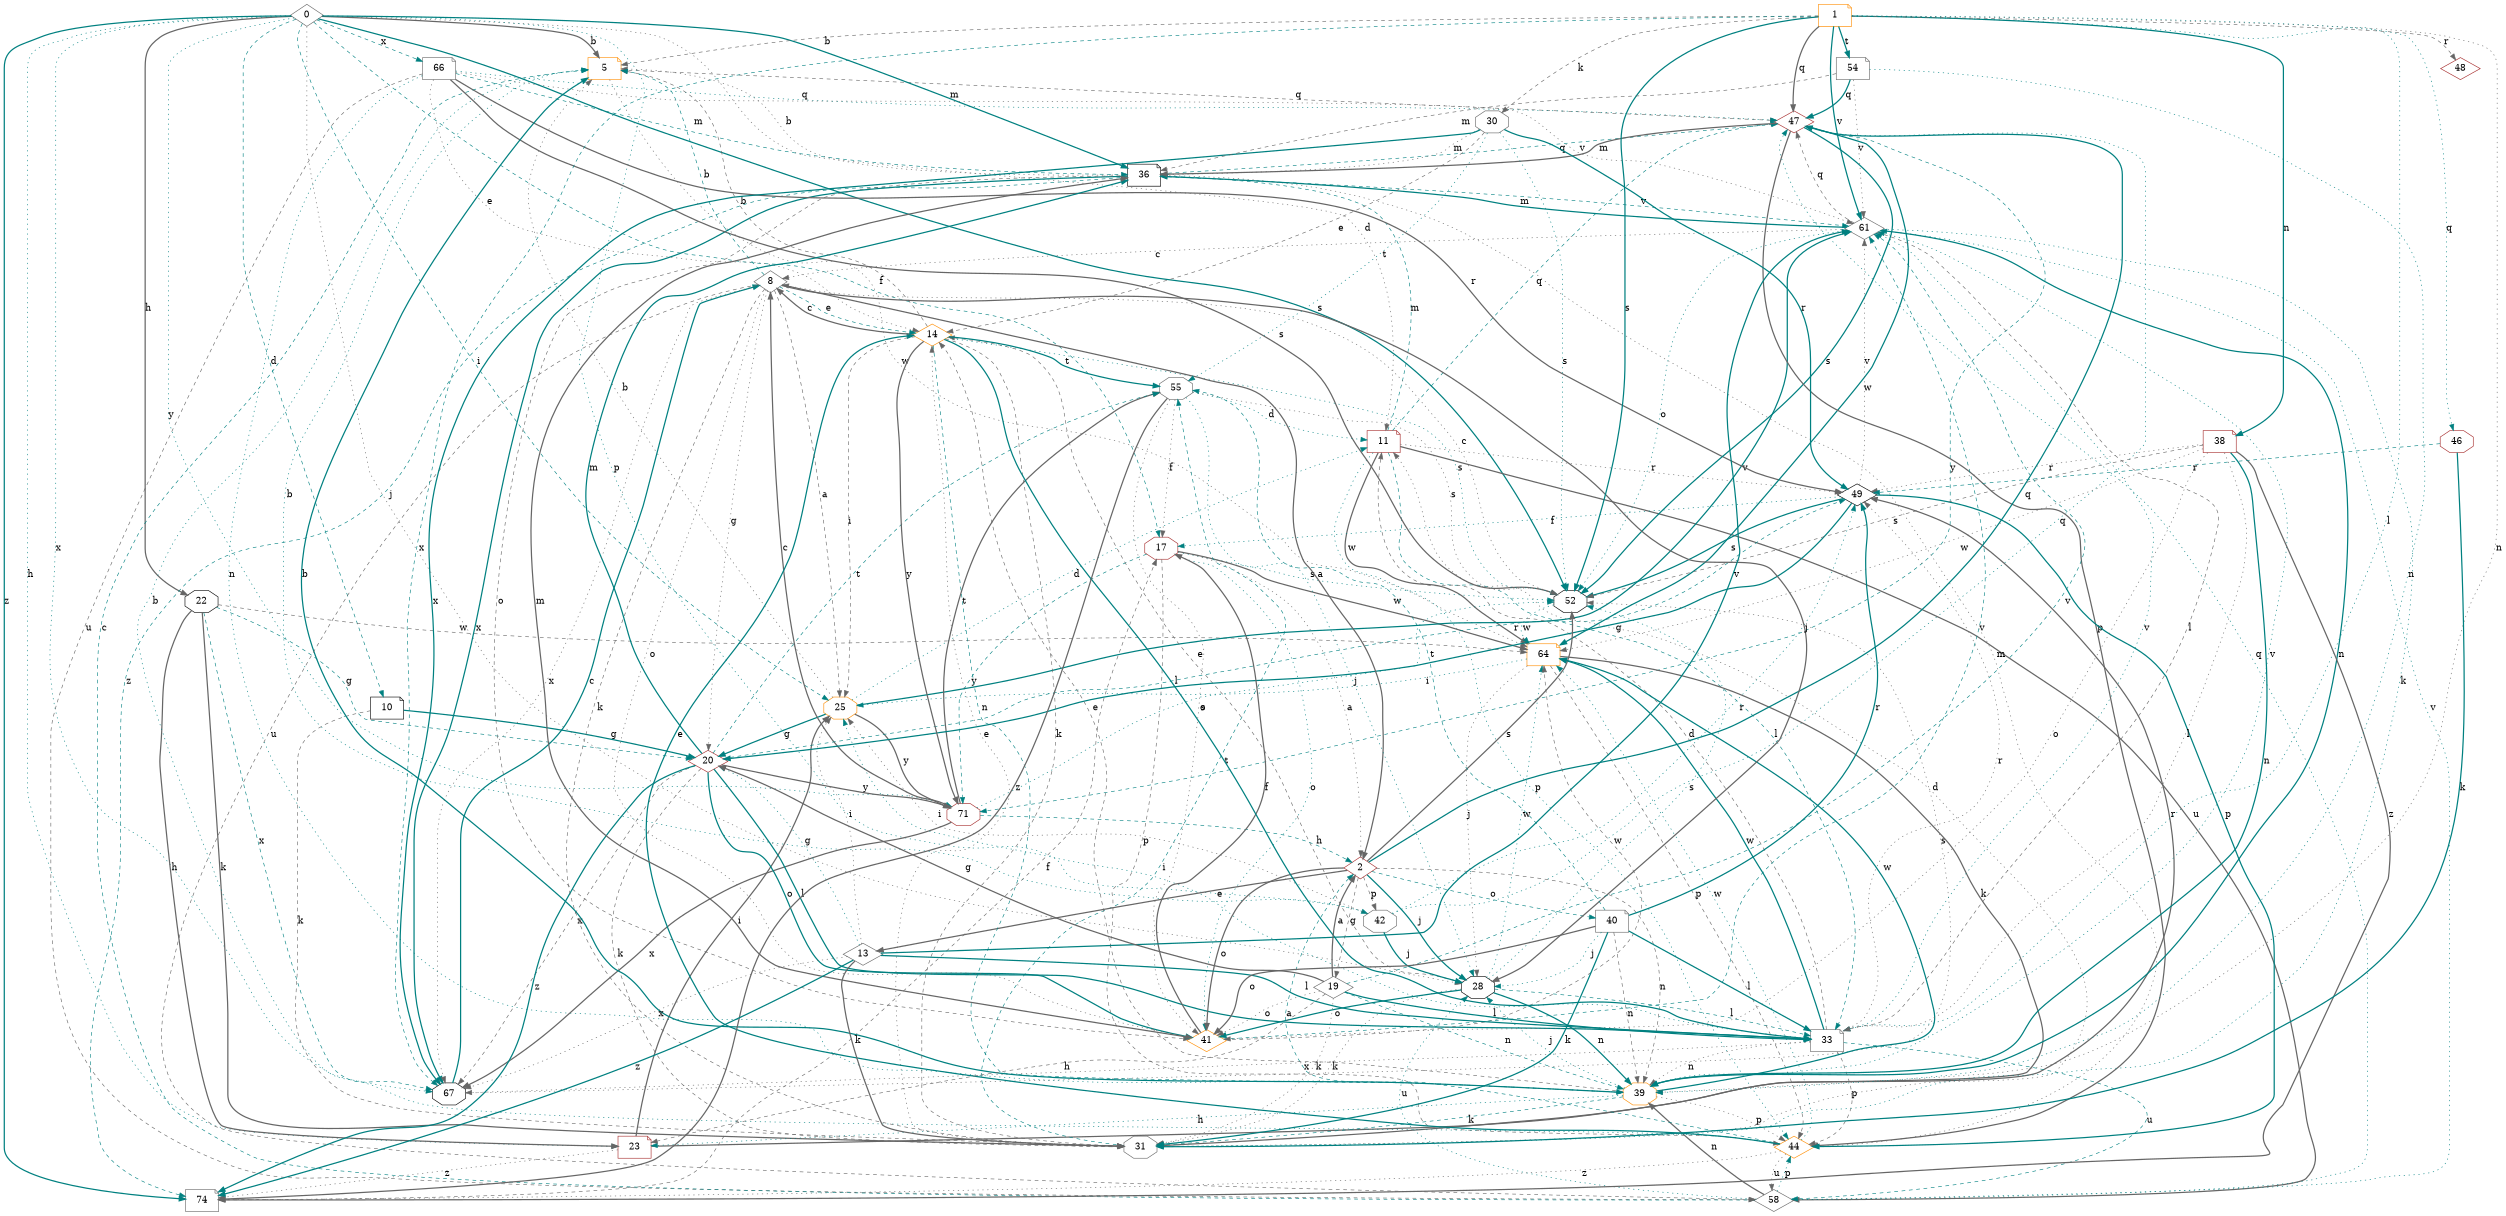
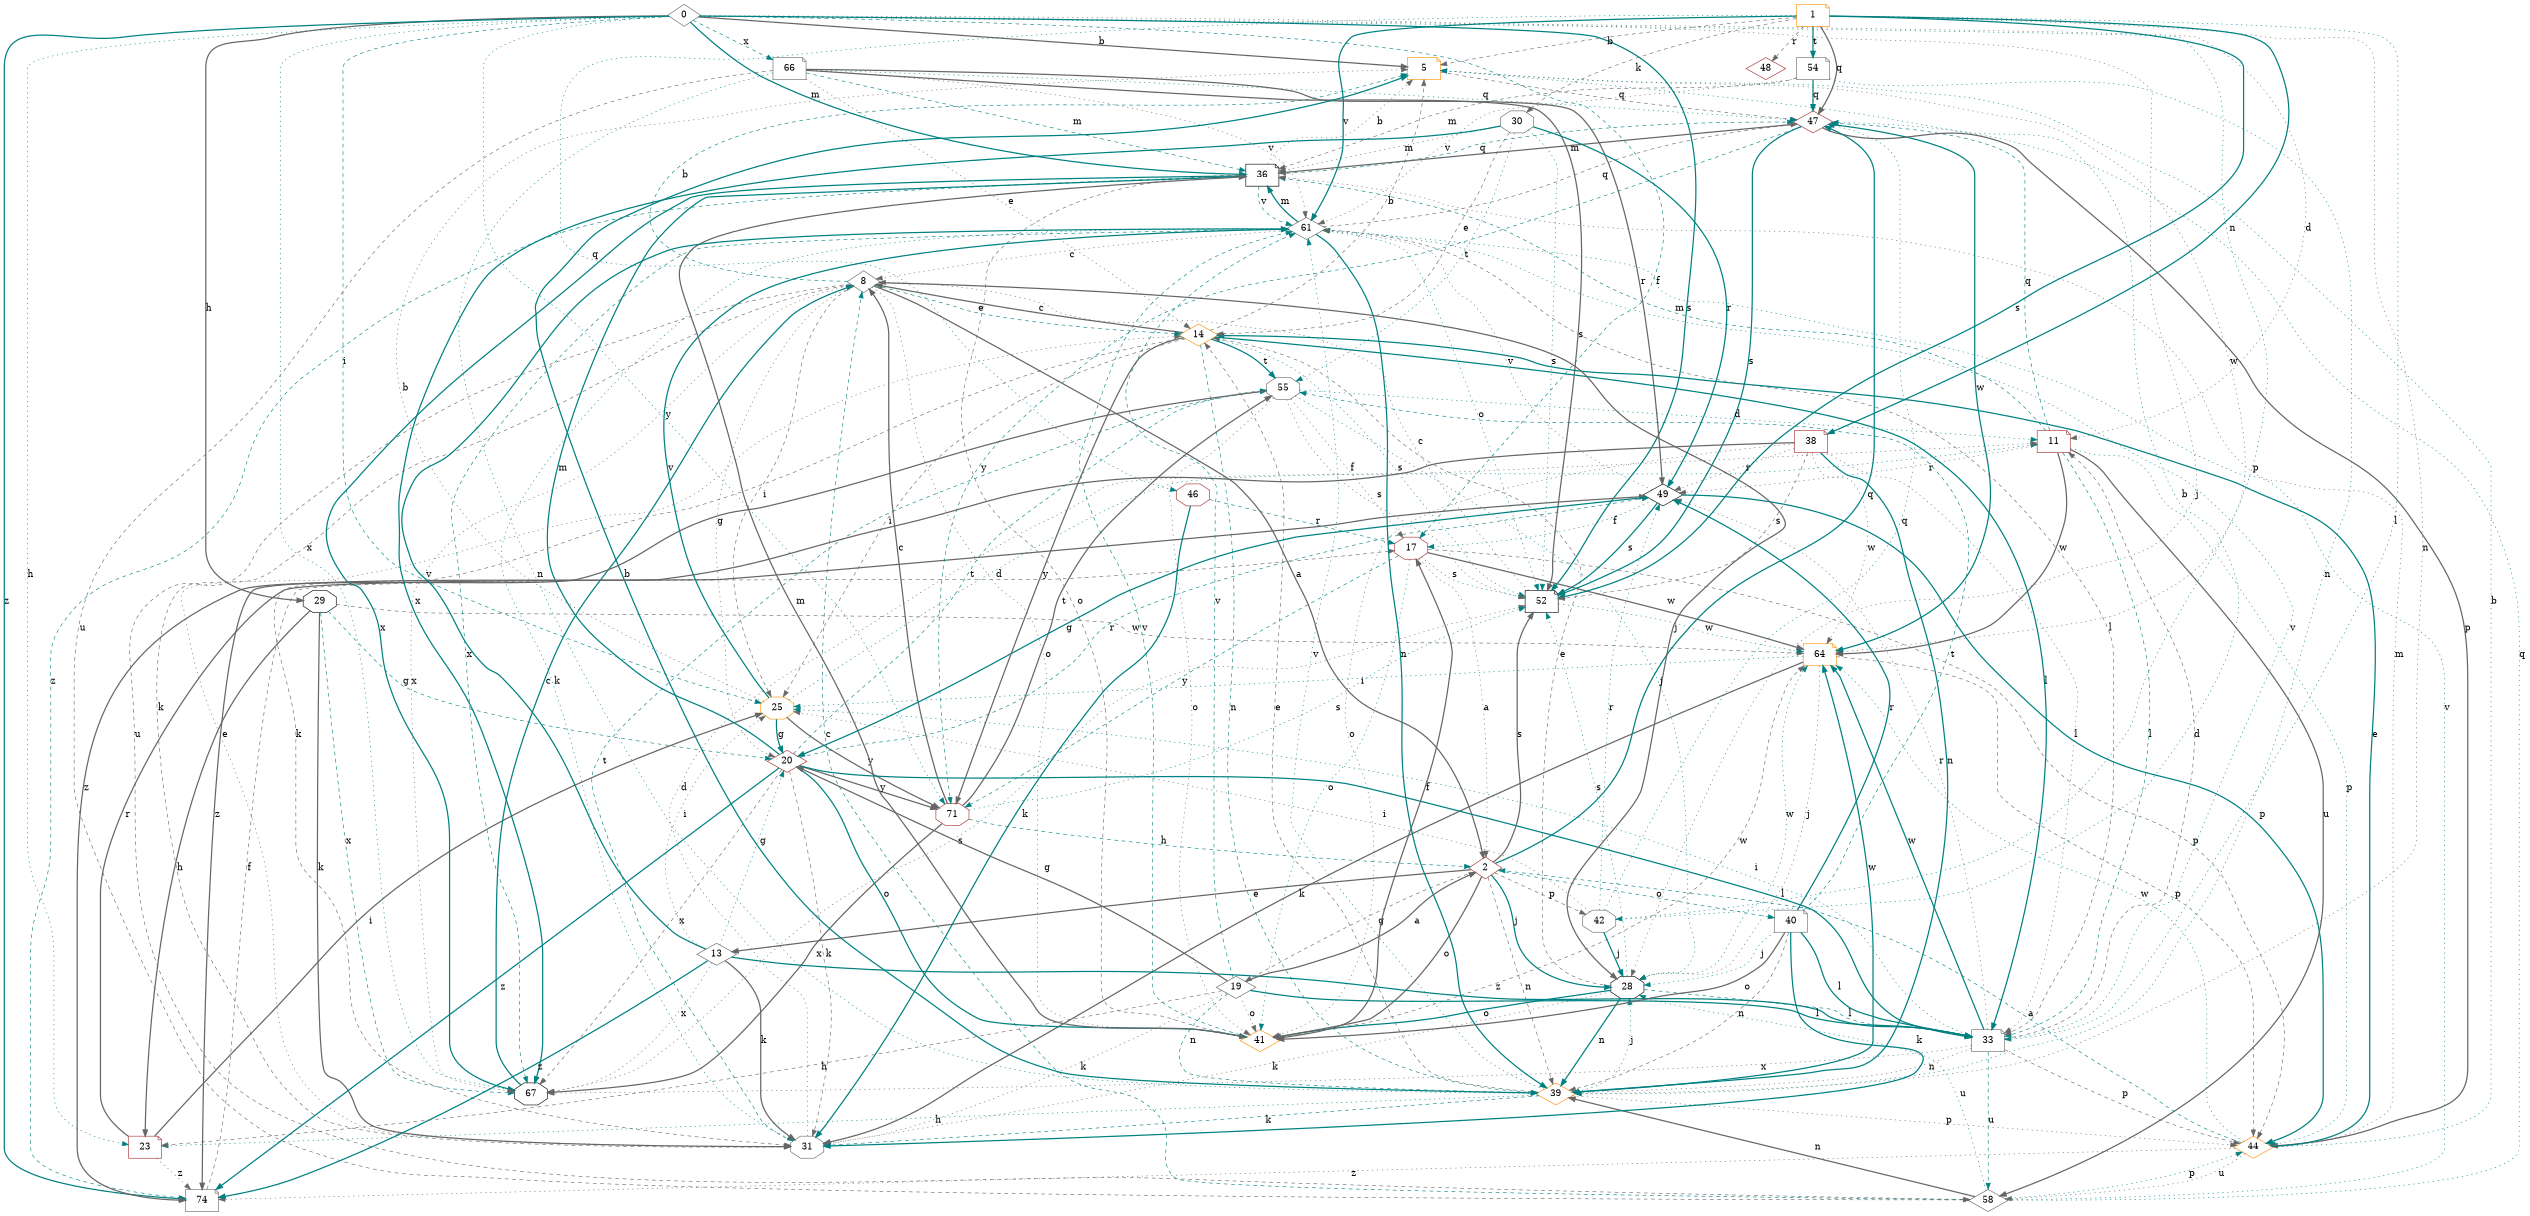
(700, 83) -> (561, 356)
(2174, 467) -> (1299, 521)
(825, 495) -> (765, 495)
(202, 601) -> (320, 601)
(1570, 601) -> (1542, 601)
(387, 708) -> none
(1307, 987) -> (1498, 987)
(1640, 1094) -> (1556, 1094)
(252, 1156) -> (1166, 1154)
